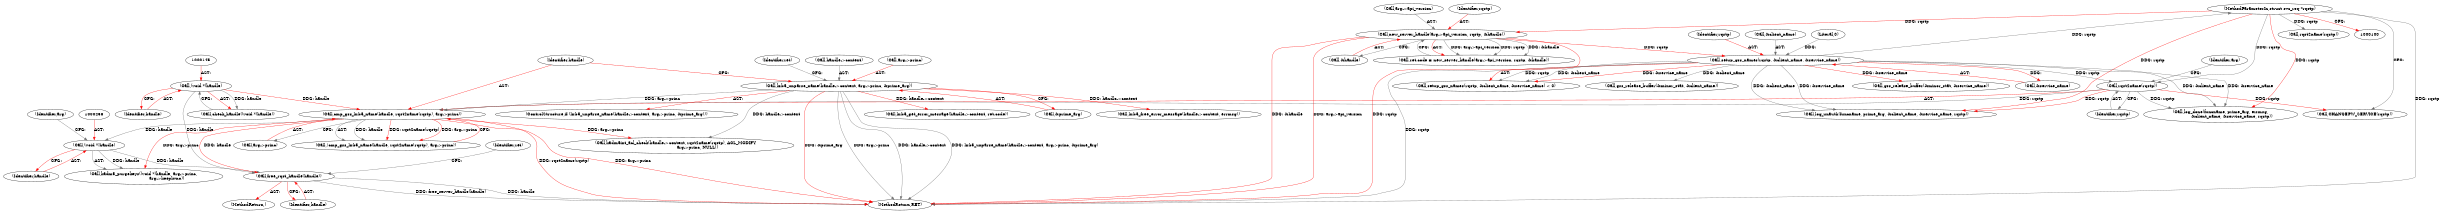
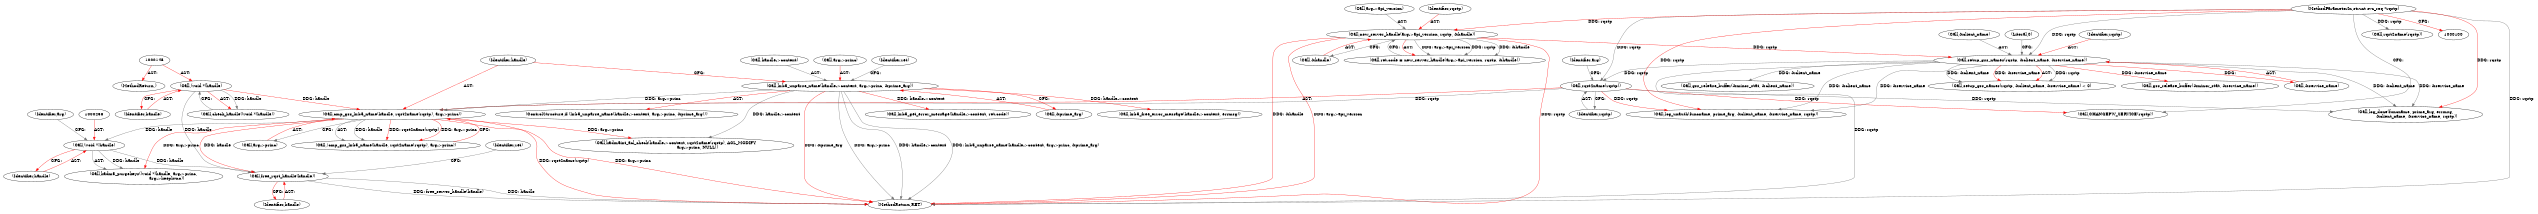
(2023, 34) -> (2157, 16)
(1811, 47) -> (2028, 47)
(270, 190) -> (148, 72)
